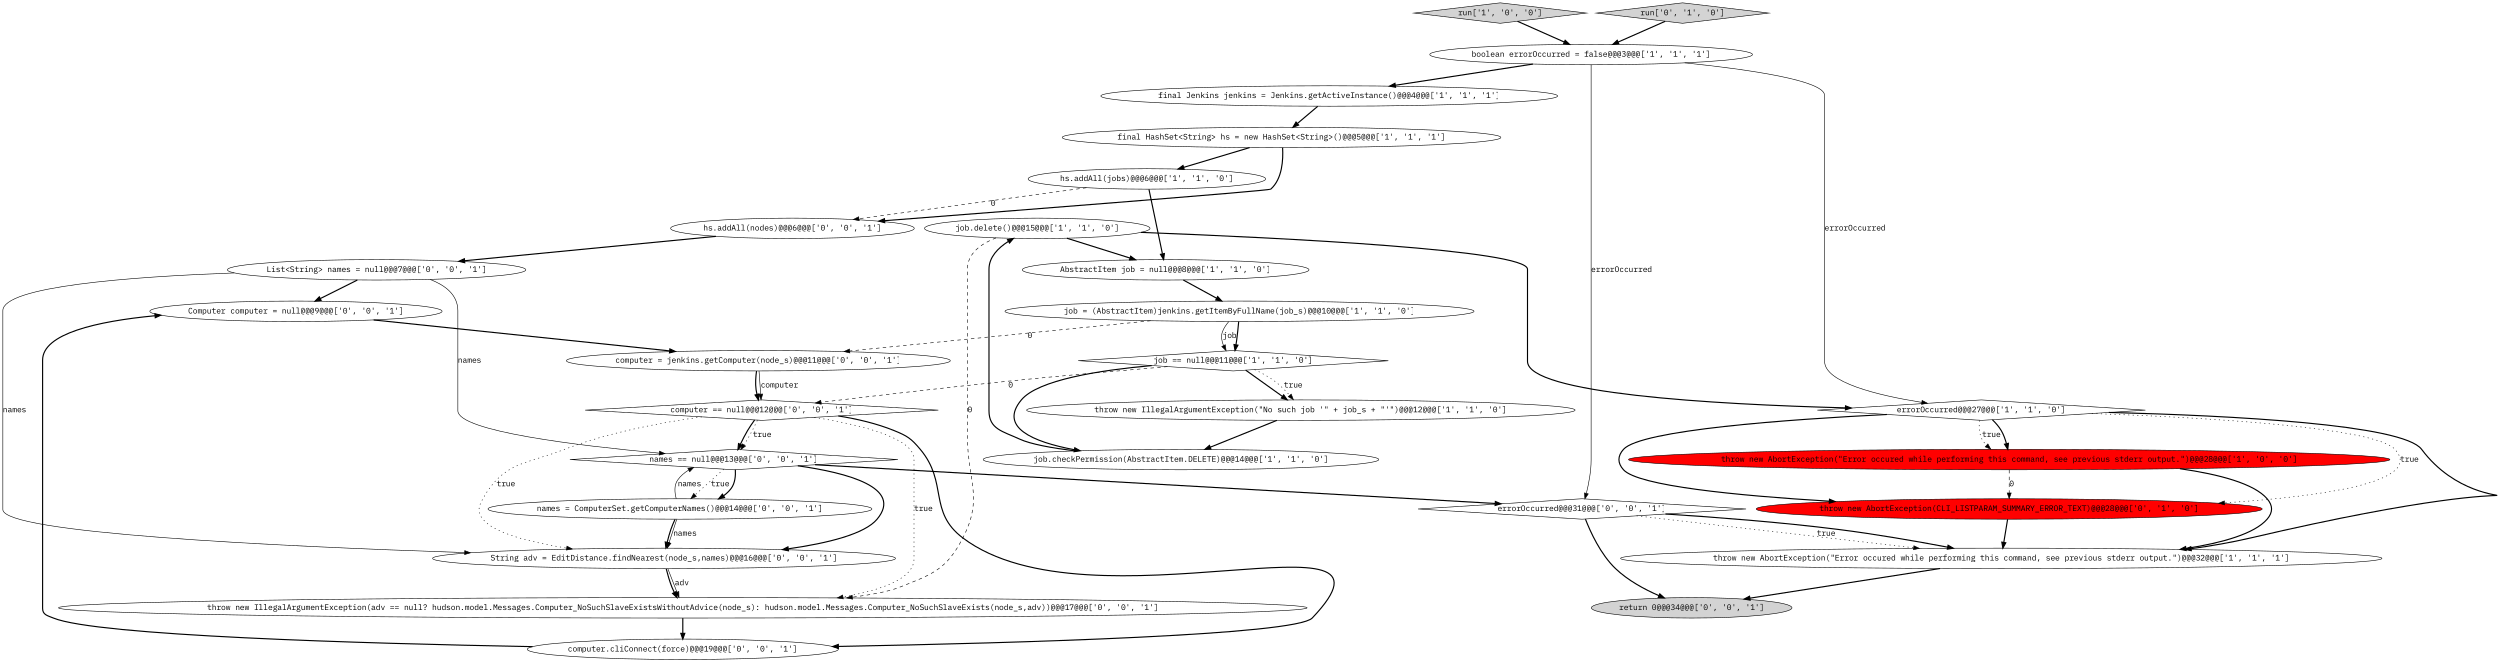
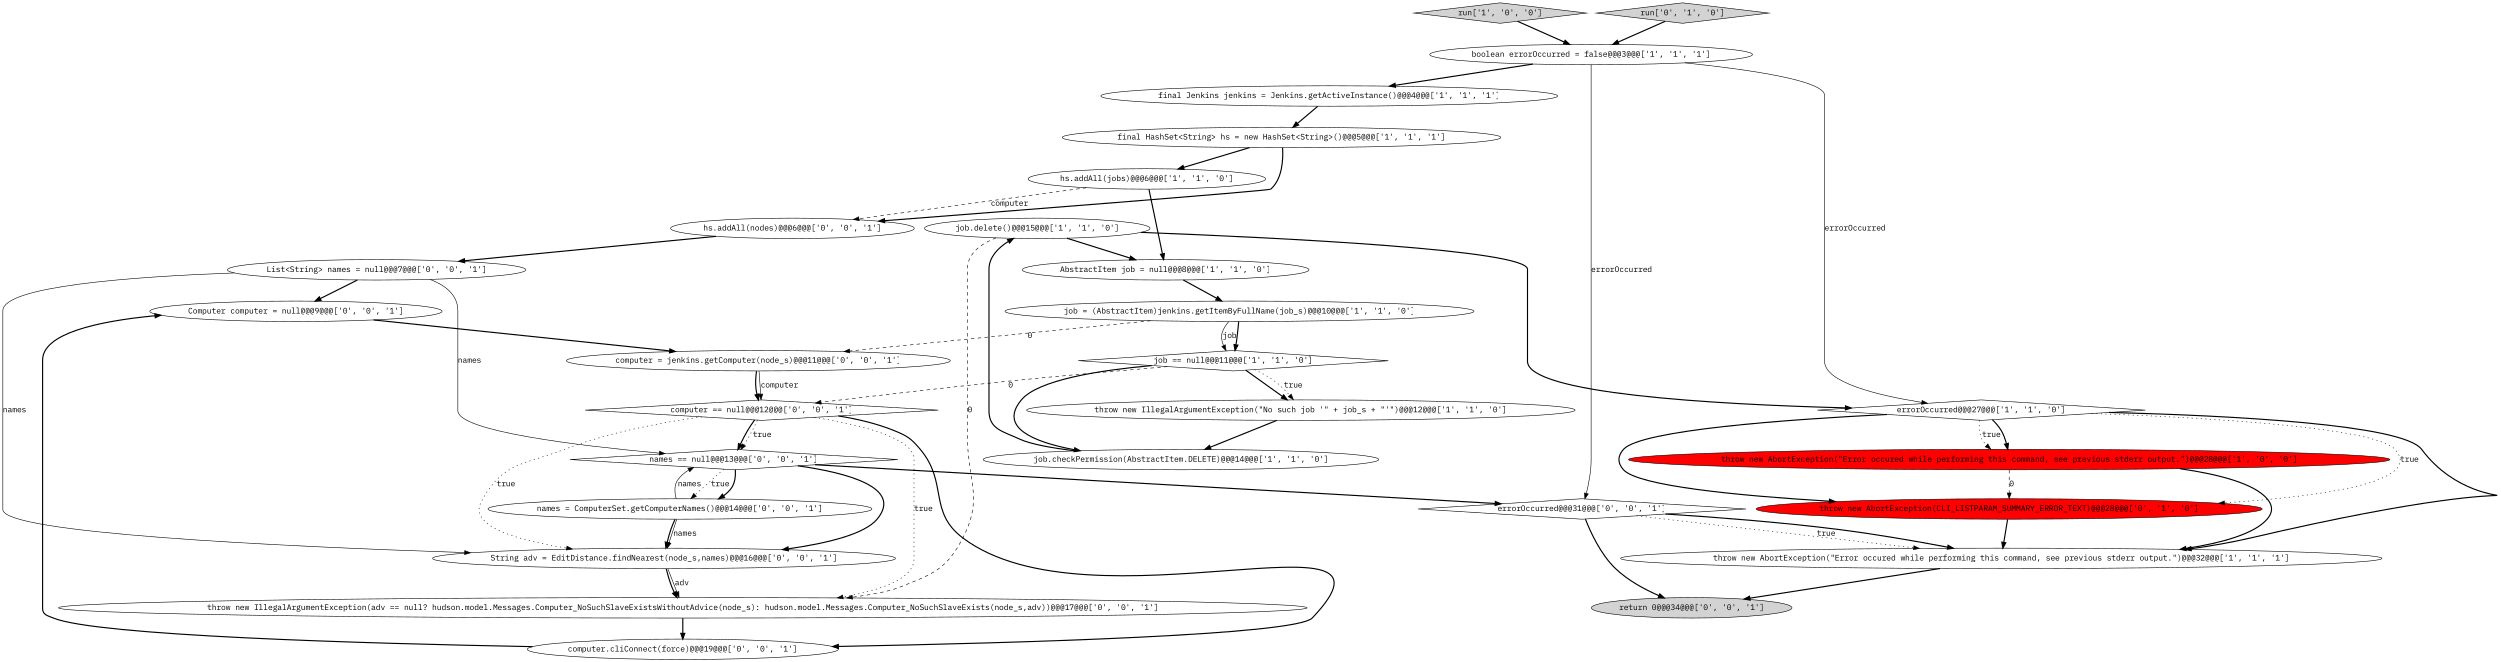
(993, 204) -> (1010, 204)
